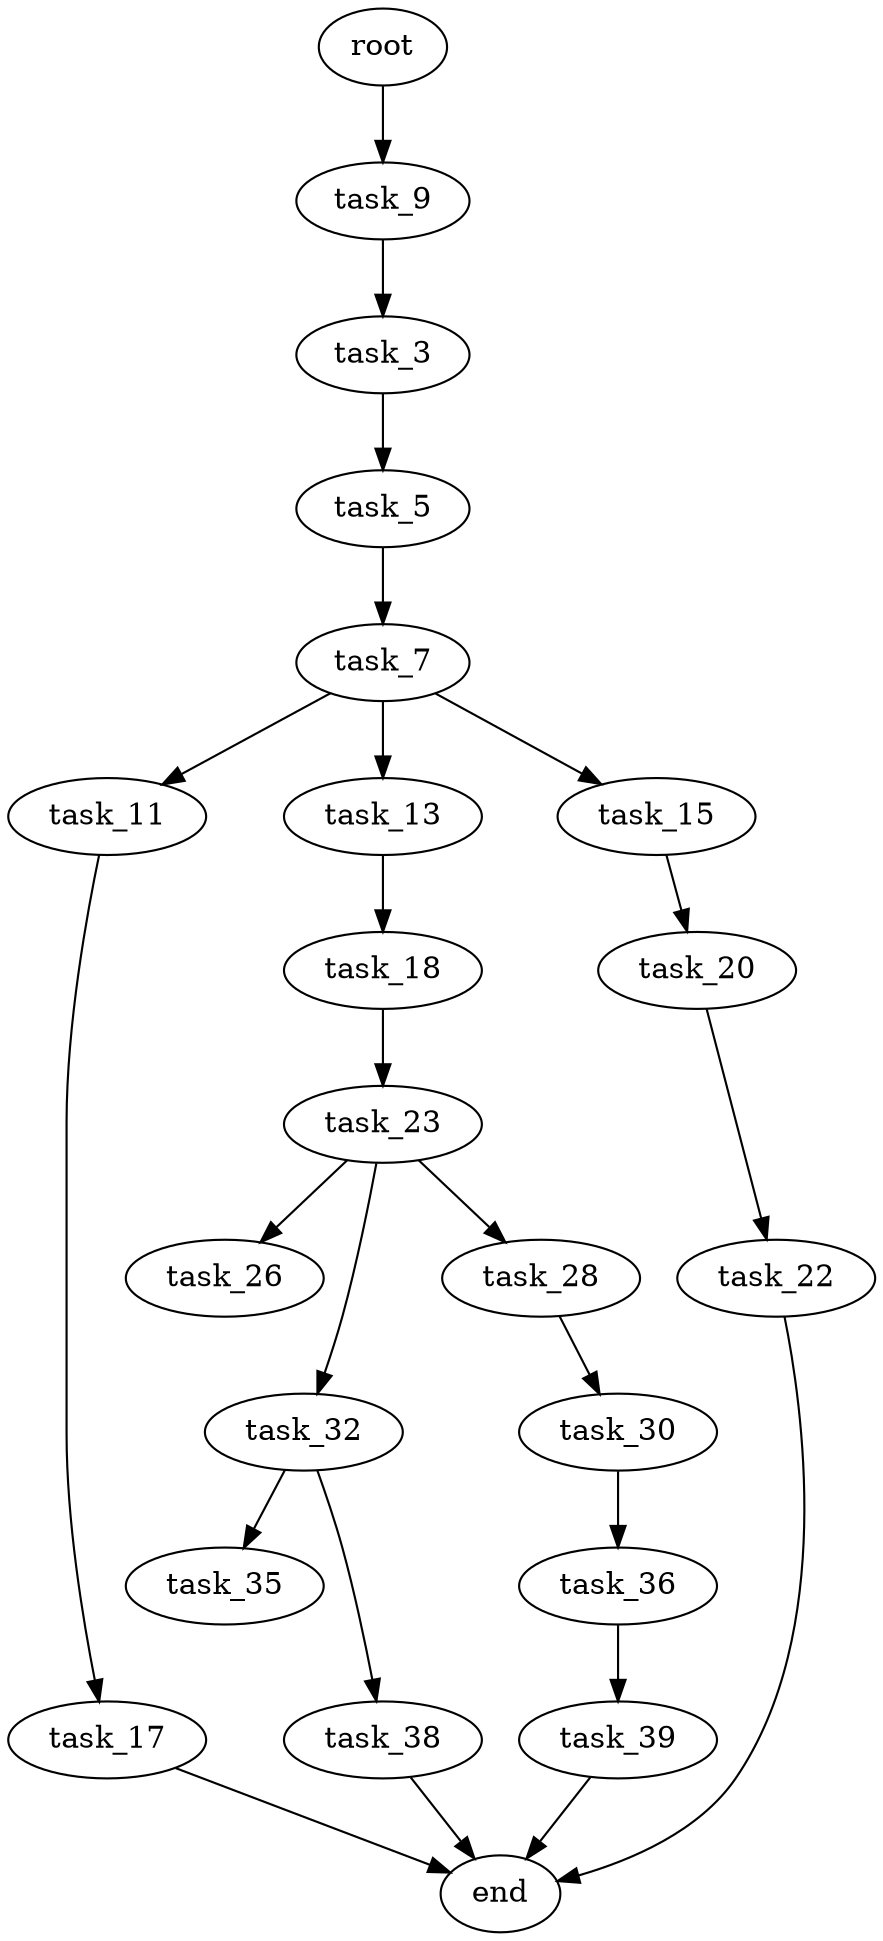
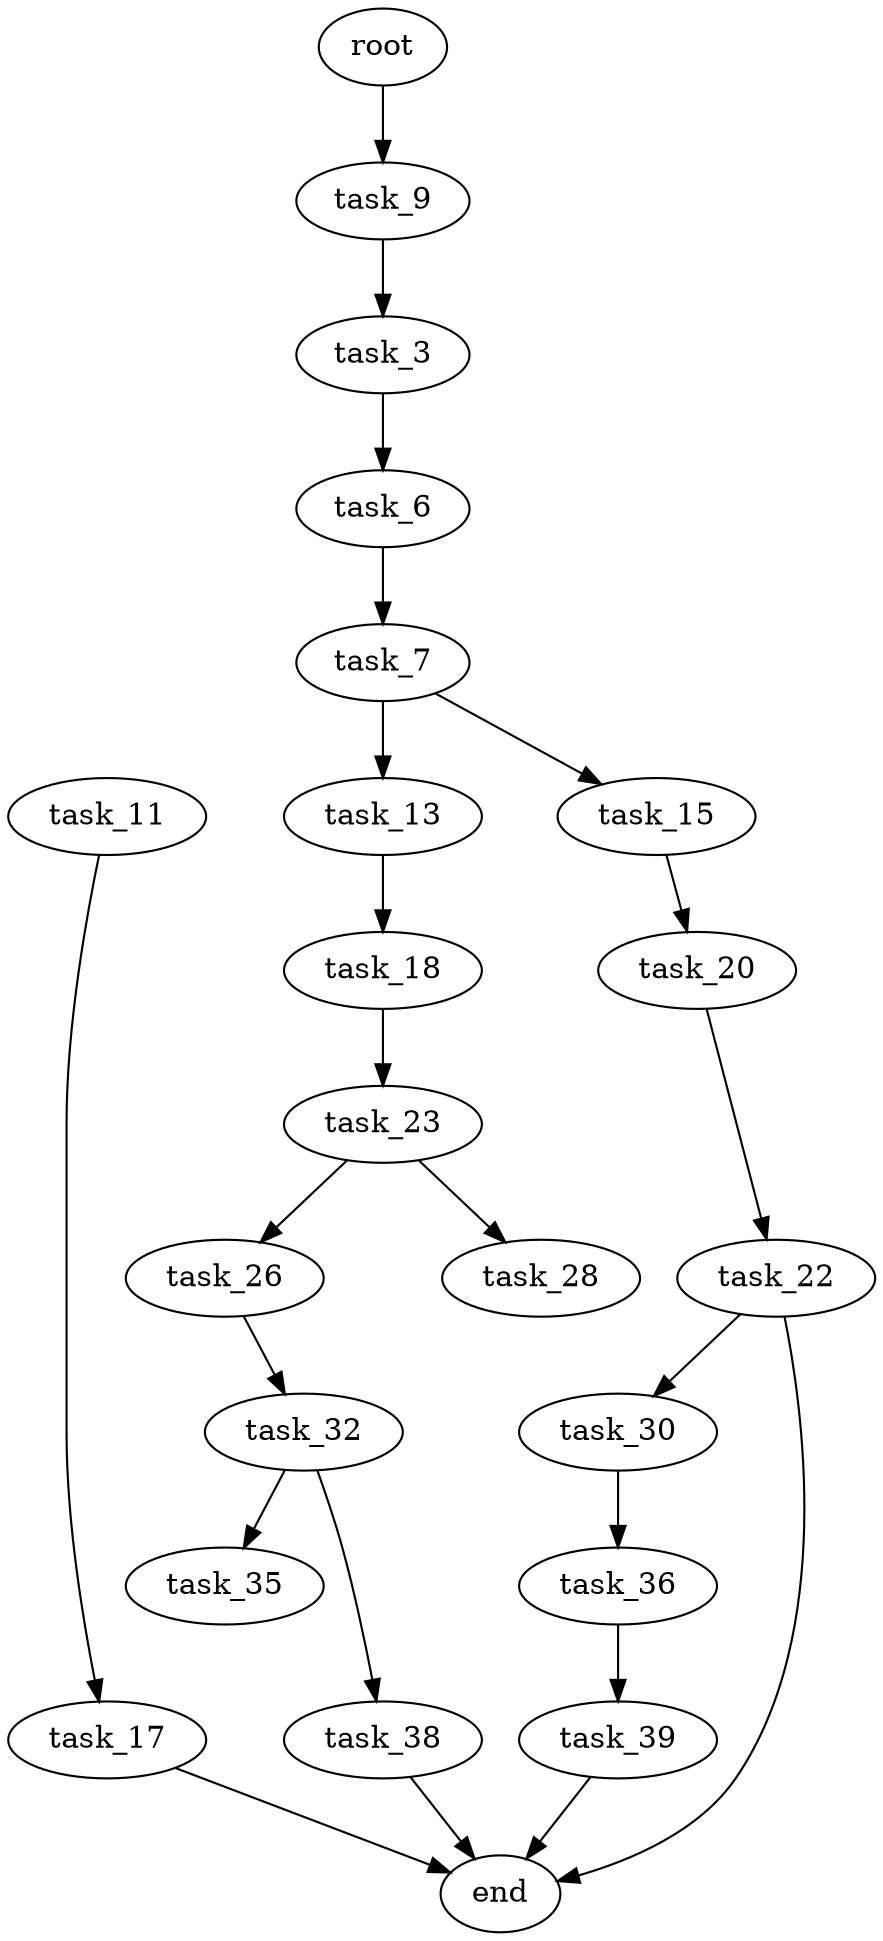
(383, 509) -> (383, 509)
(256, 734) -> none
(354, 1269) -> (259, 1346)
(575, 1346) -> (705, 1348)
